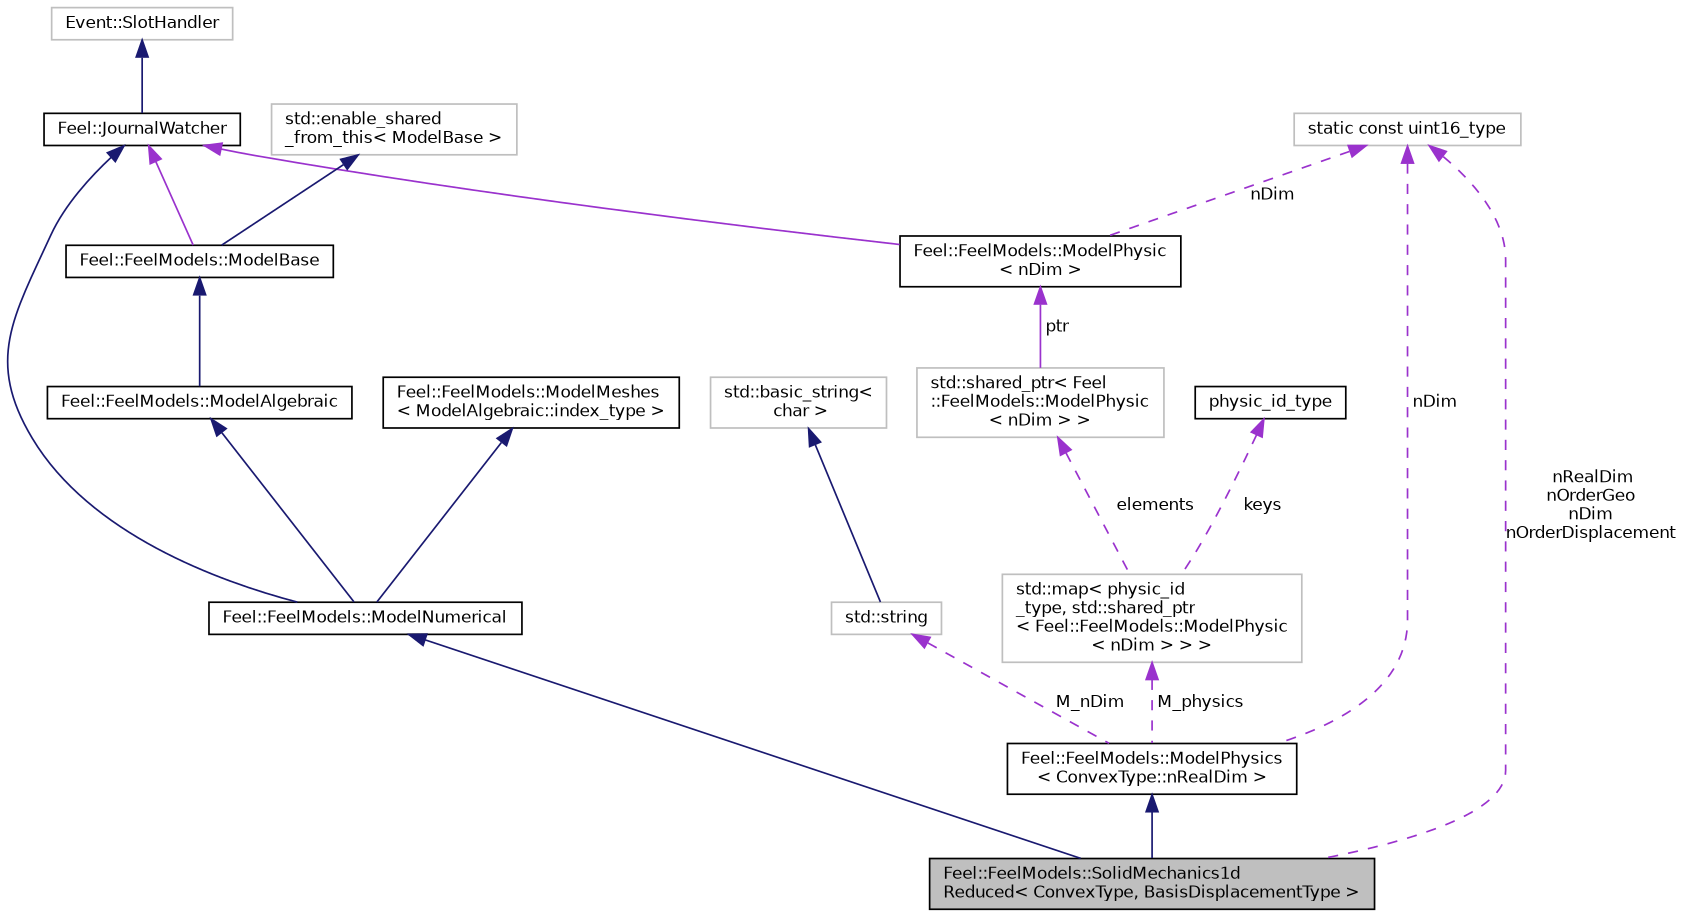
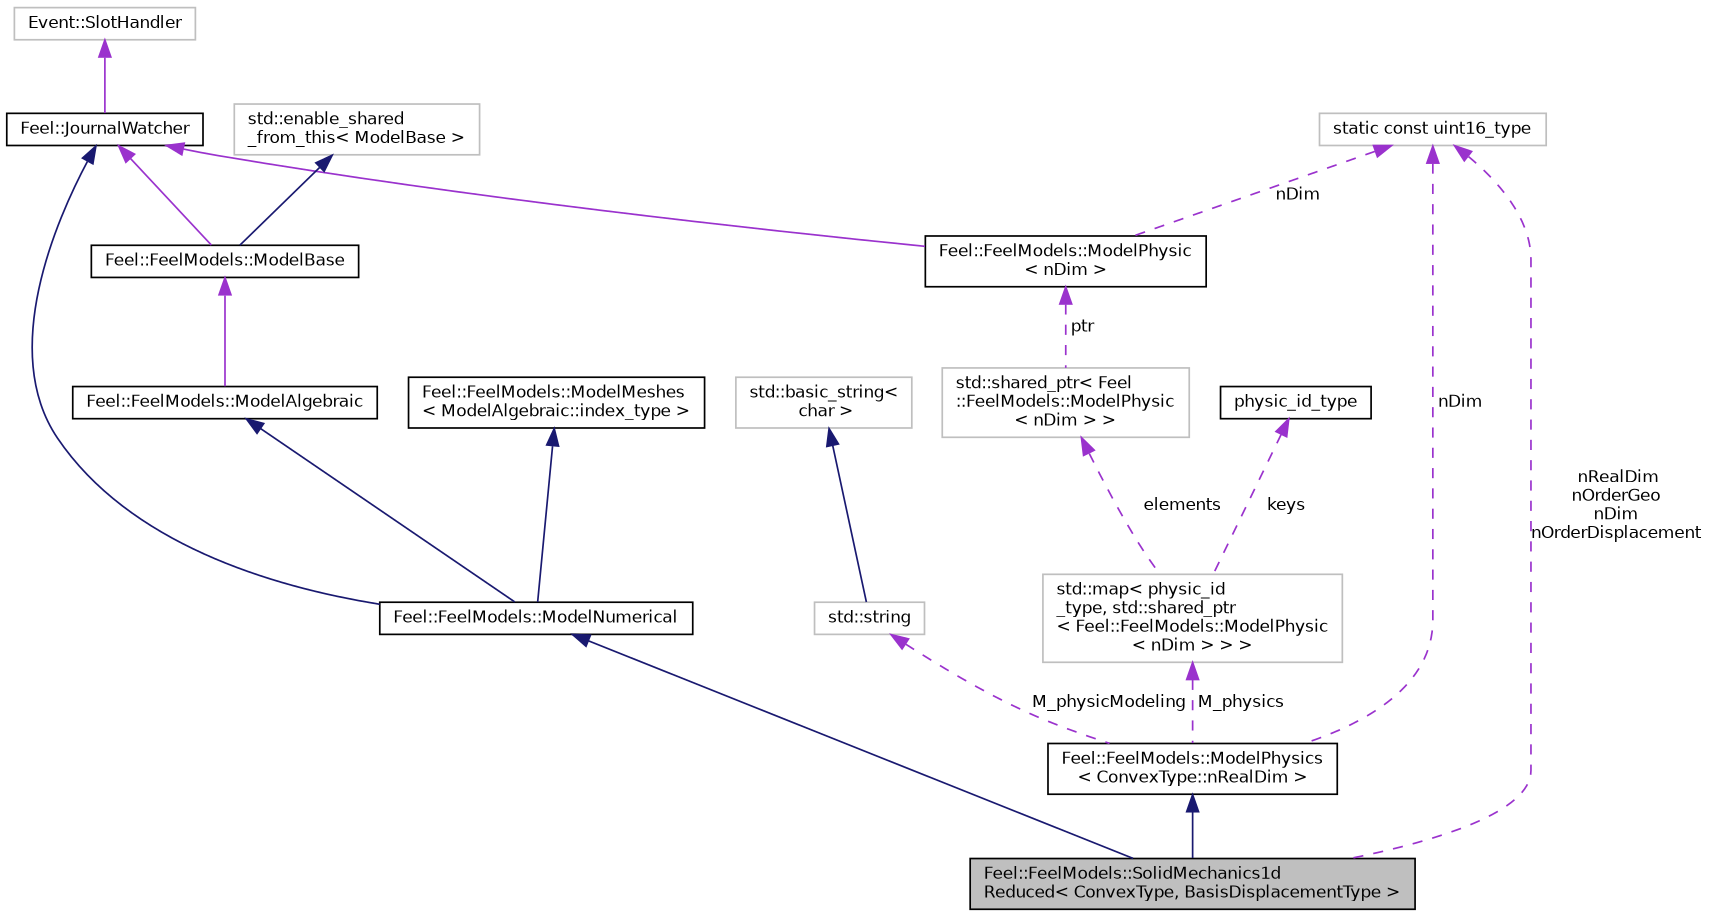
(142, 85) -> (105, 85)
(1040, 336) -> (1066, 336)
(200, 341) -> (225, 341)
(1088, 703) -> (1106, 703)
